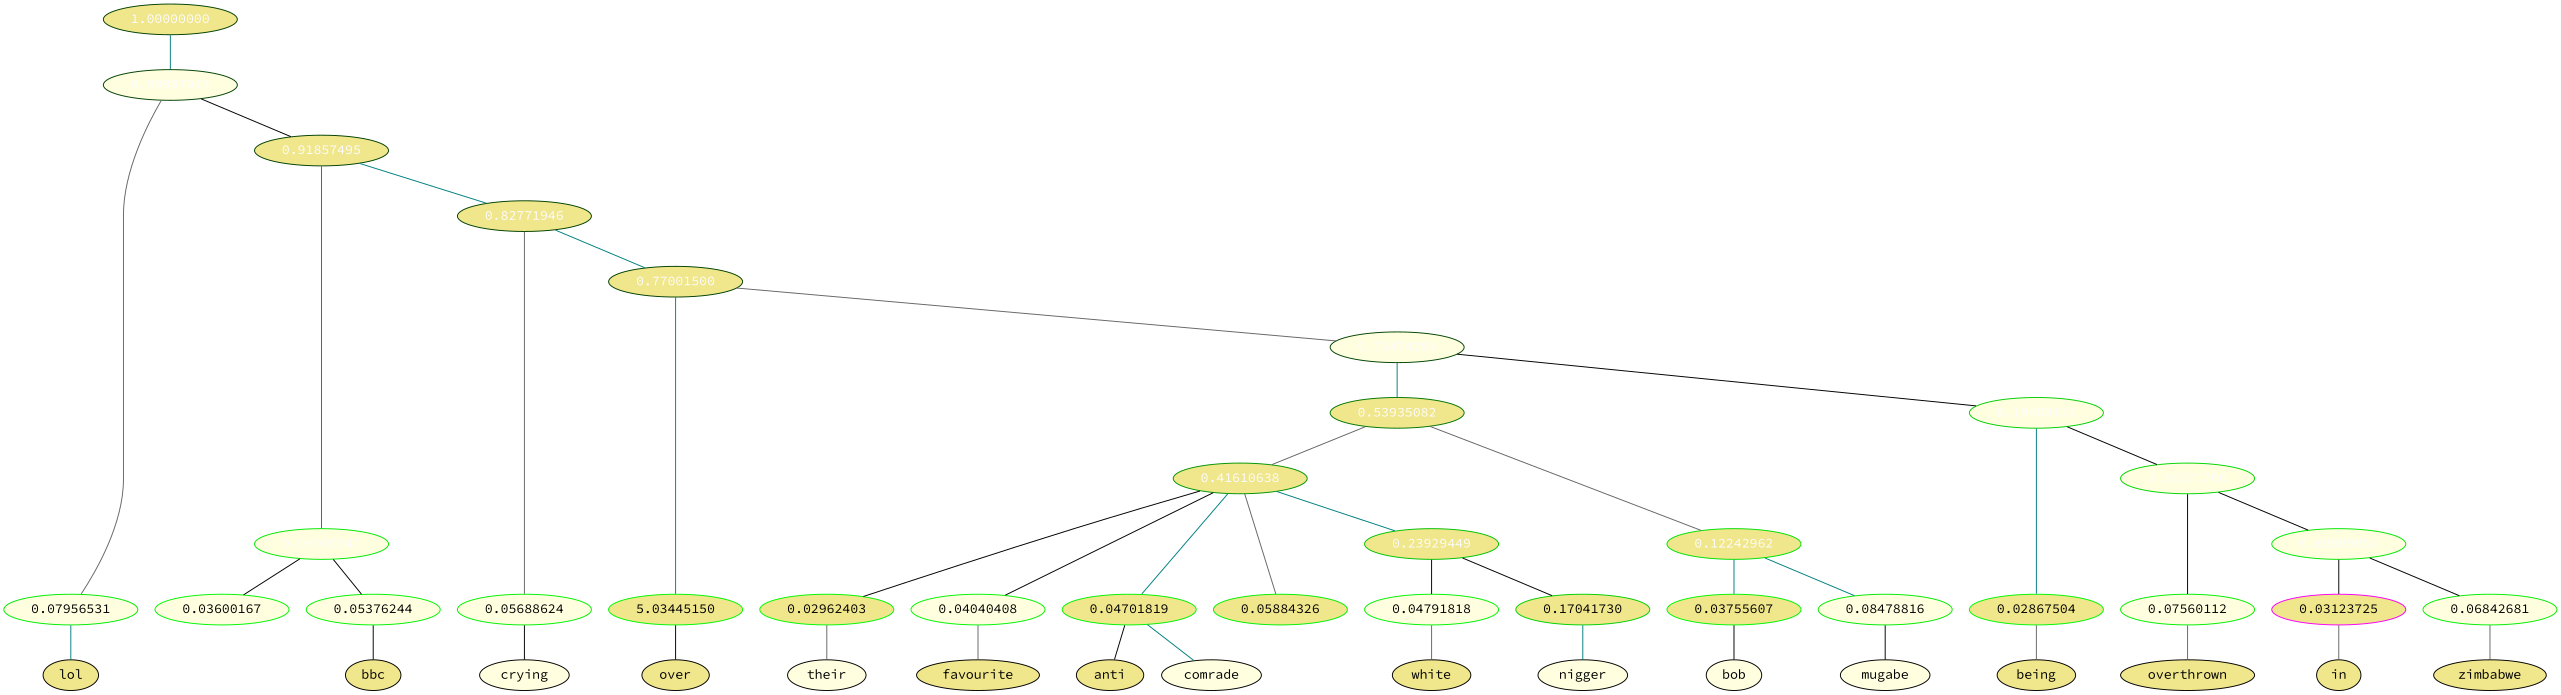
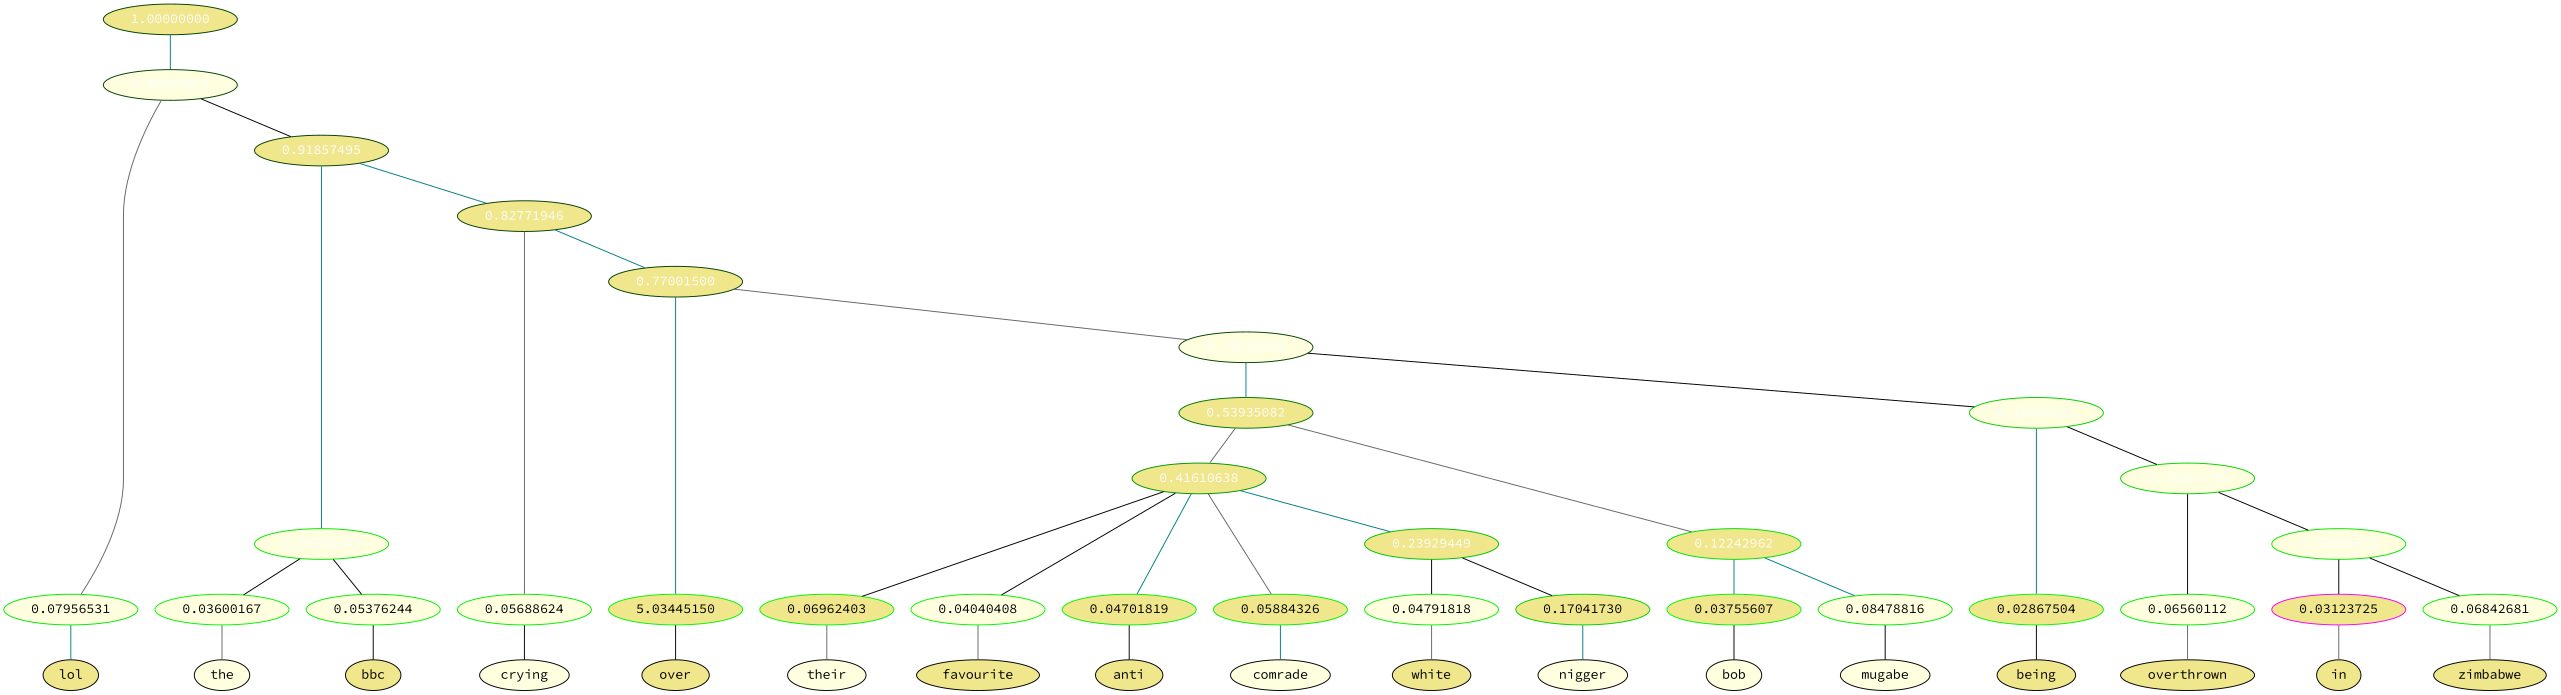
(827, 610) -> (827, 610)
(2188, 610) -> (2188, 610)
(2036, 642) -> (2036, 642)
(1171, 643) -> (1280, 642)
none -> (222, 675)
